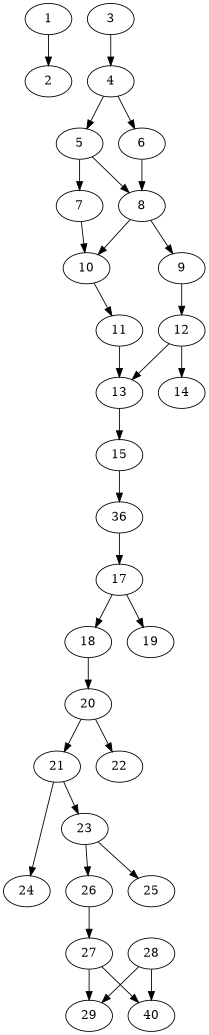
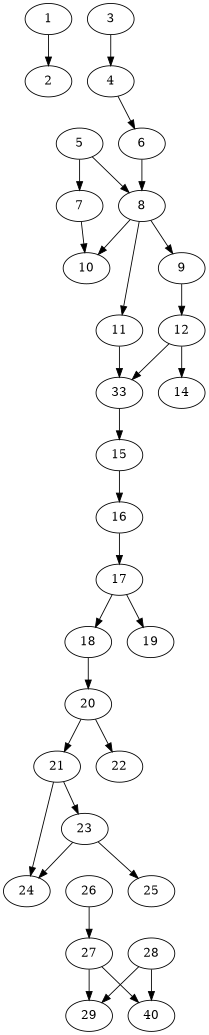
(97, 109) -> none
(101, 296) -> (131, 264)
(119, 393) -> (119, 393)
(119, 517) -> (119, 517)
(87, 856) -> (59, 857)
